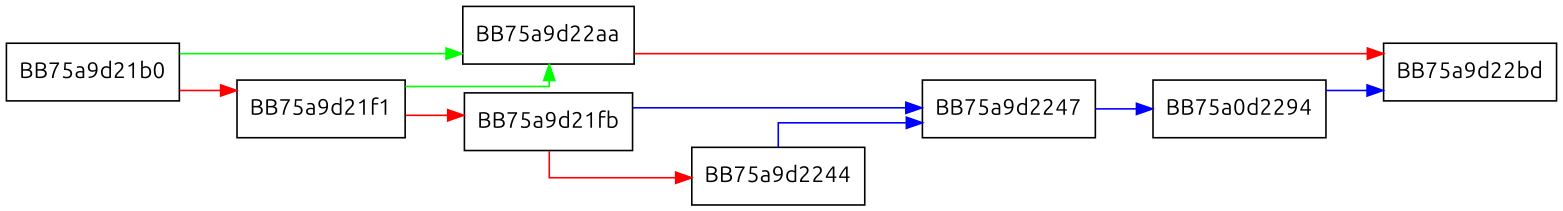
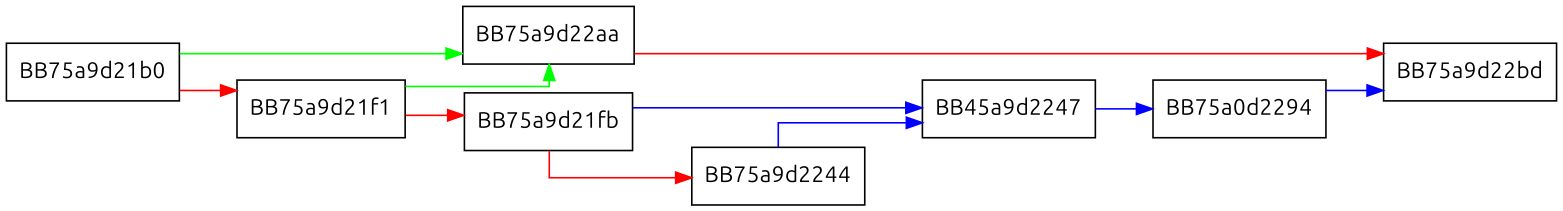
(1009, 109) -> (1009, 109)
